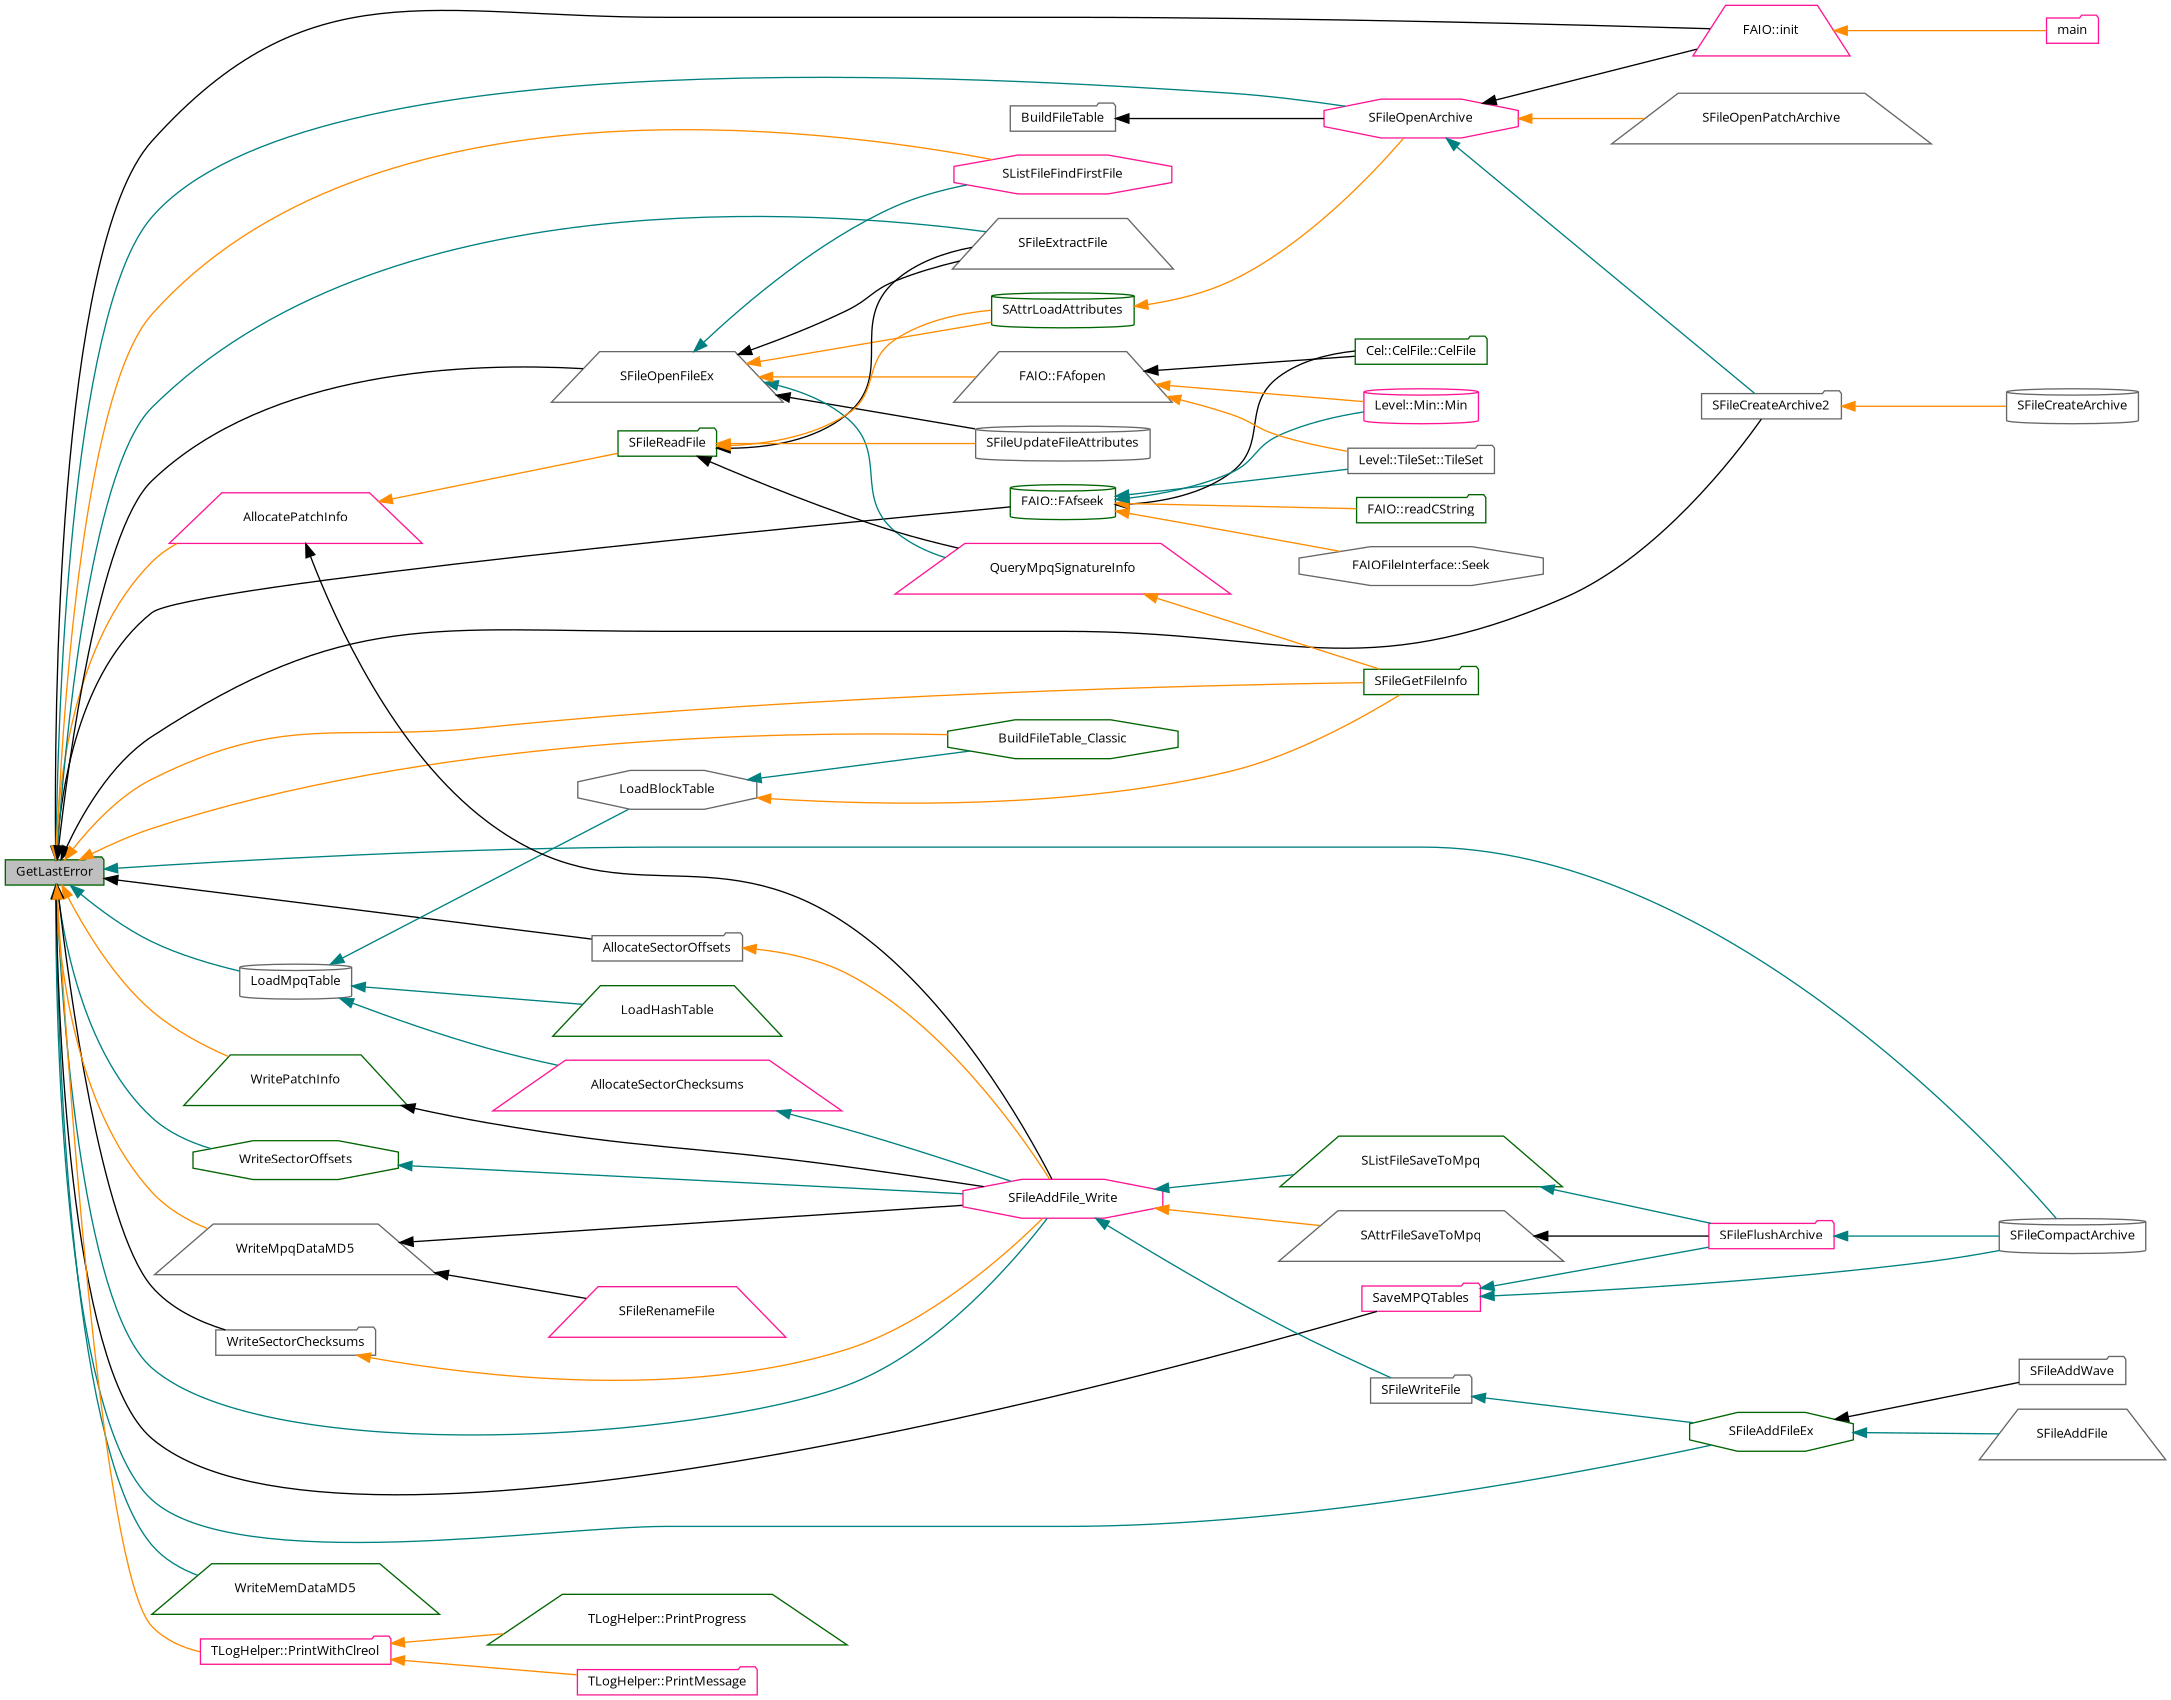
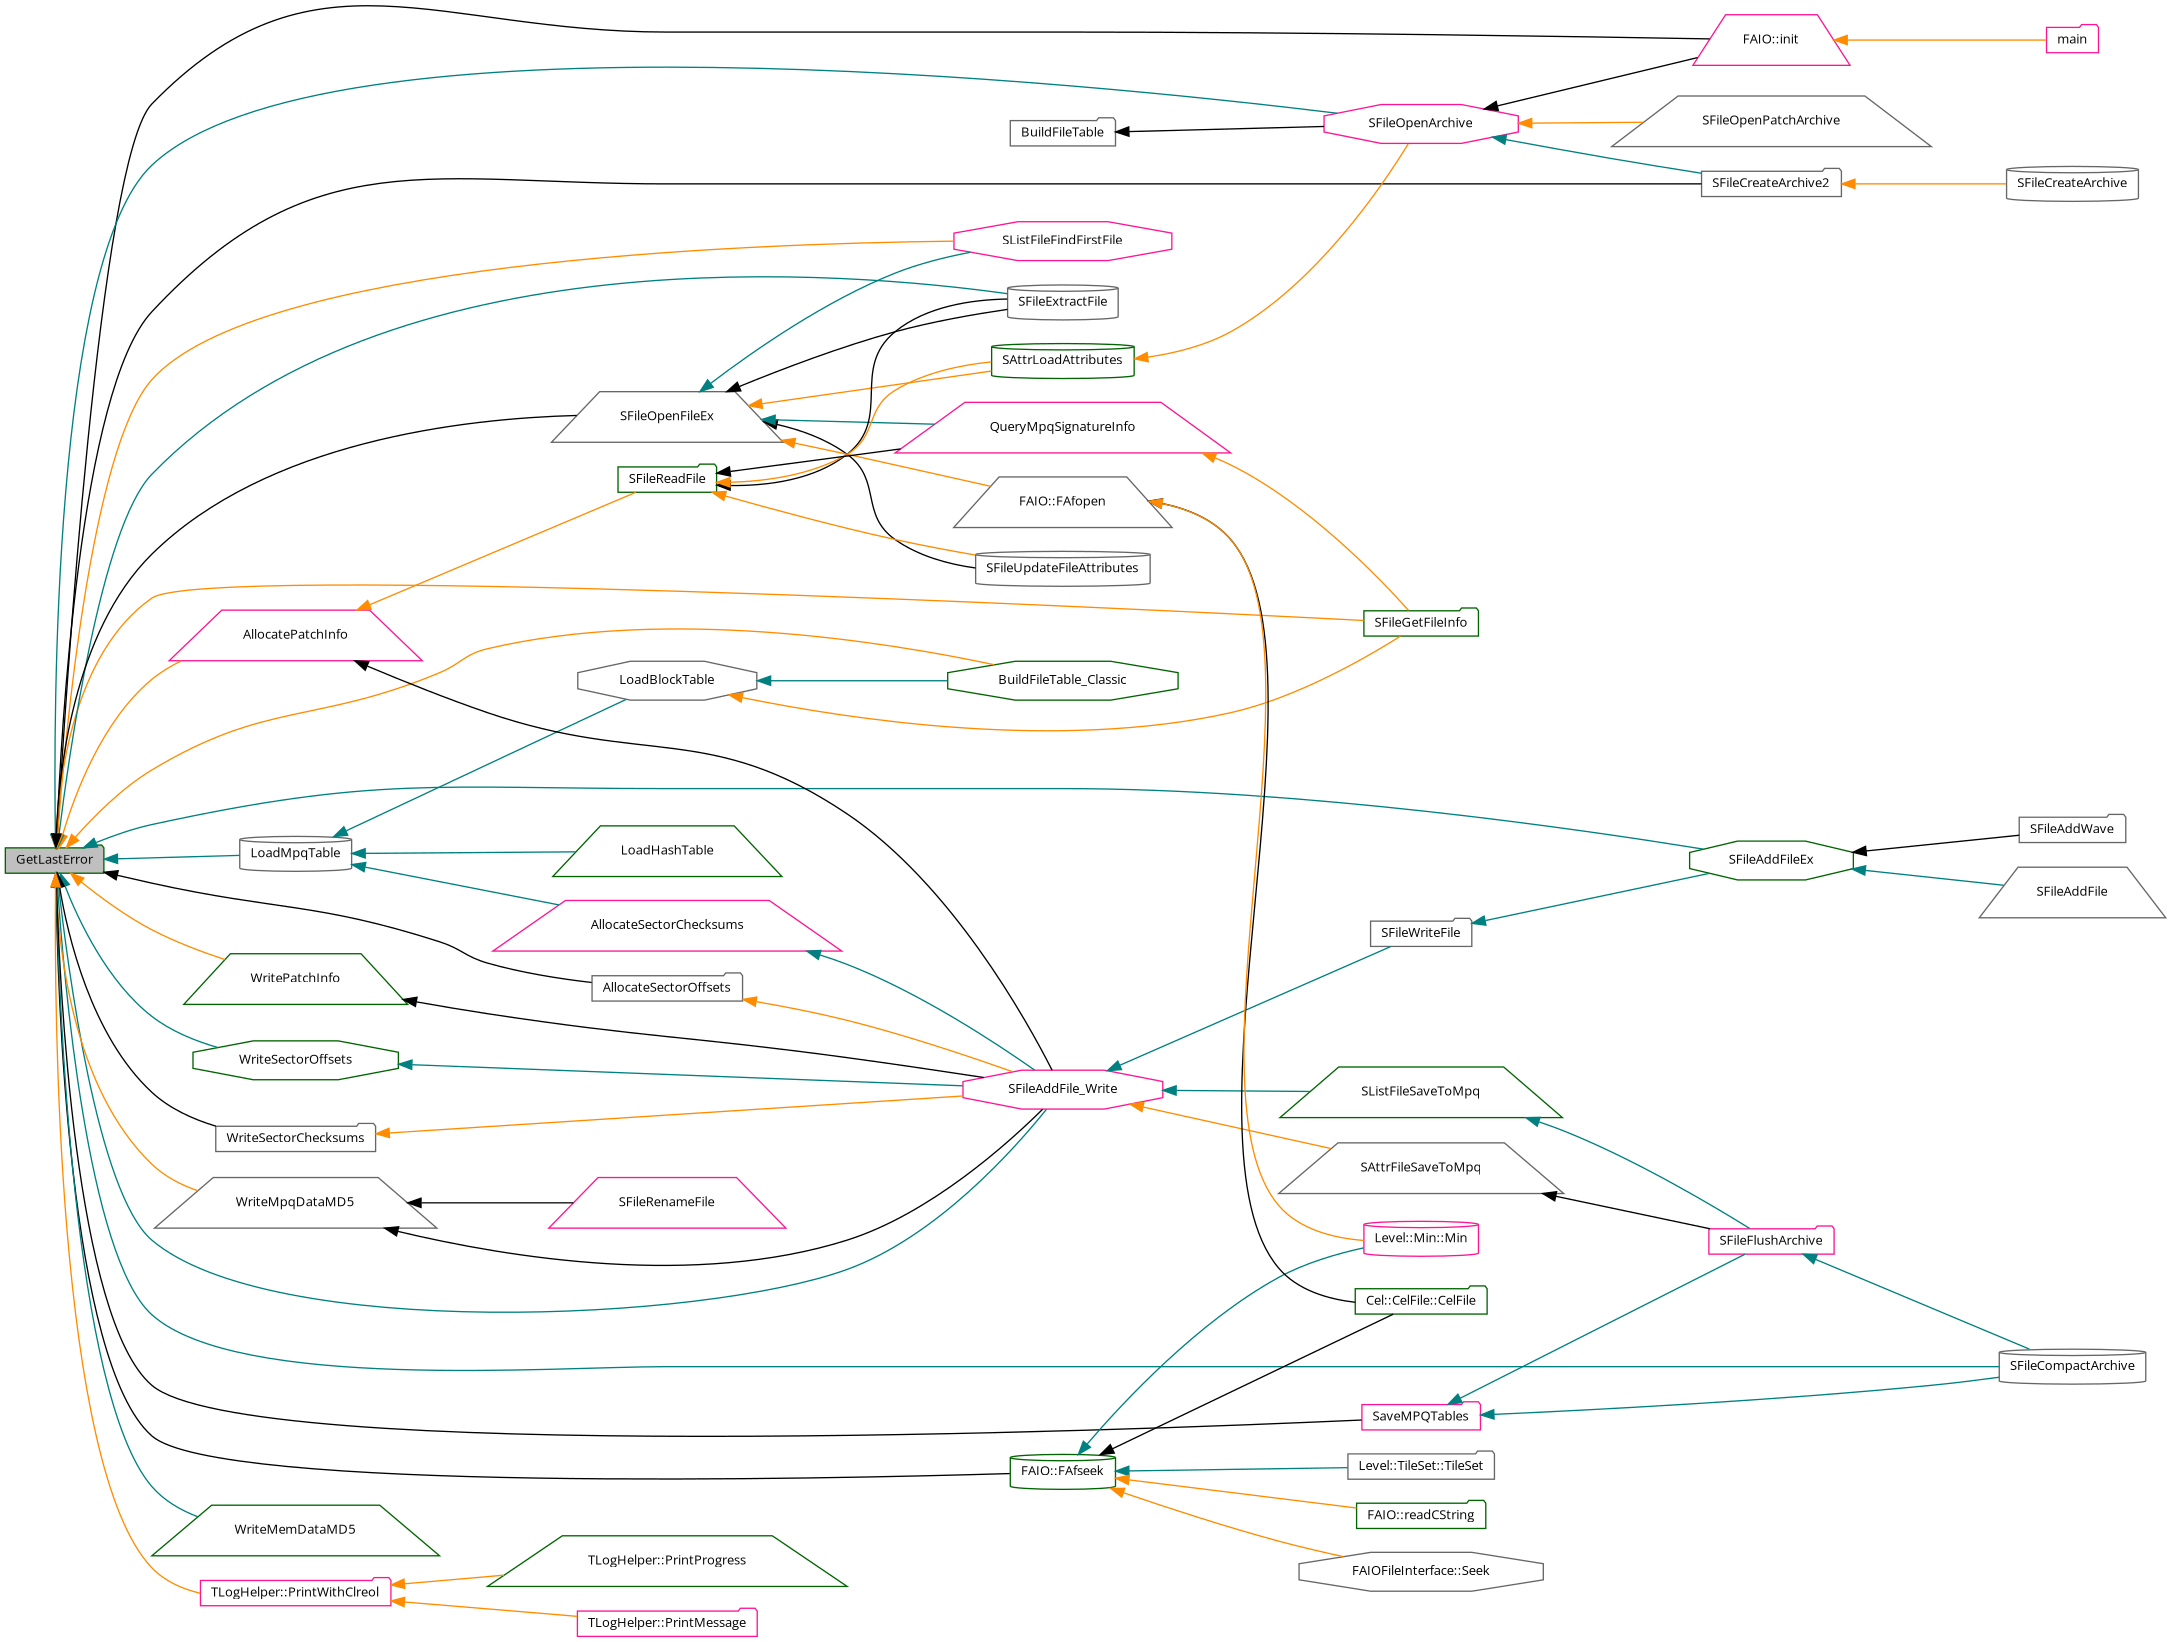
(1063, 244) -> (1063, 302)
(1263, 429) -> none
